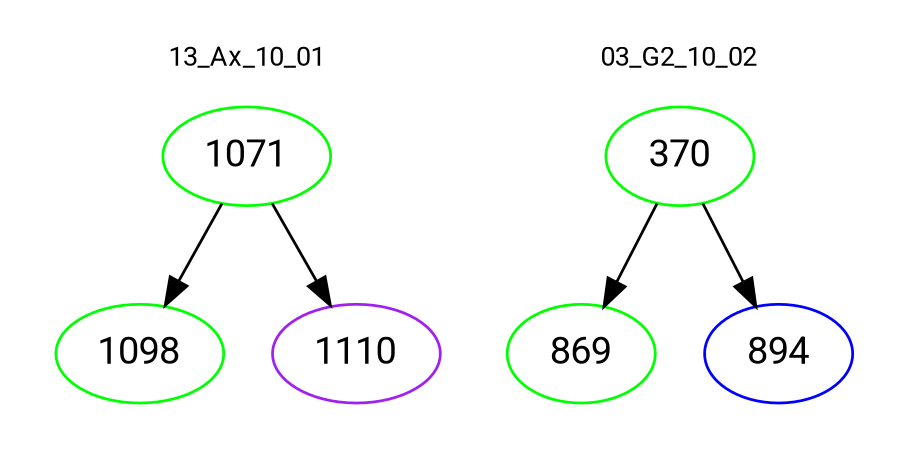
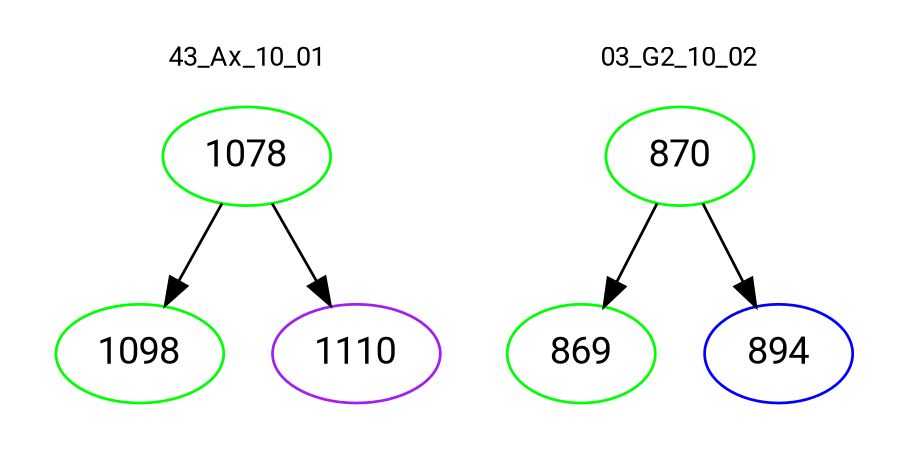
(248, 59) -> (248, 59)
(247, 156) -> (247, 156)
(680, 156) -> (680, 156)
